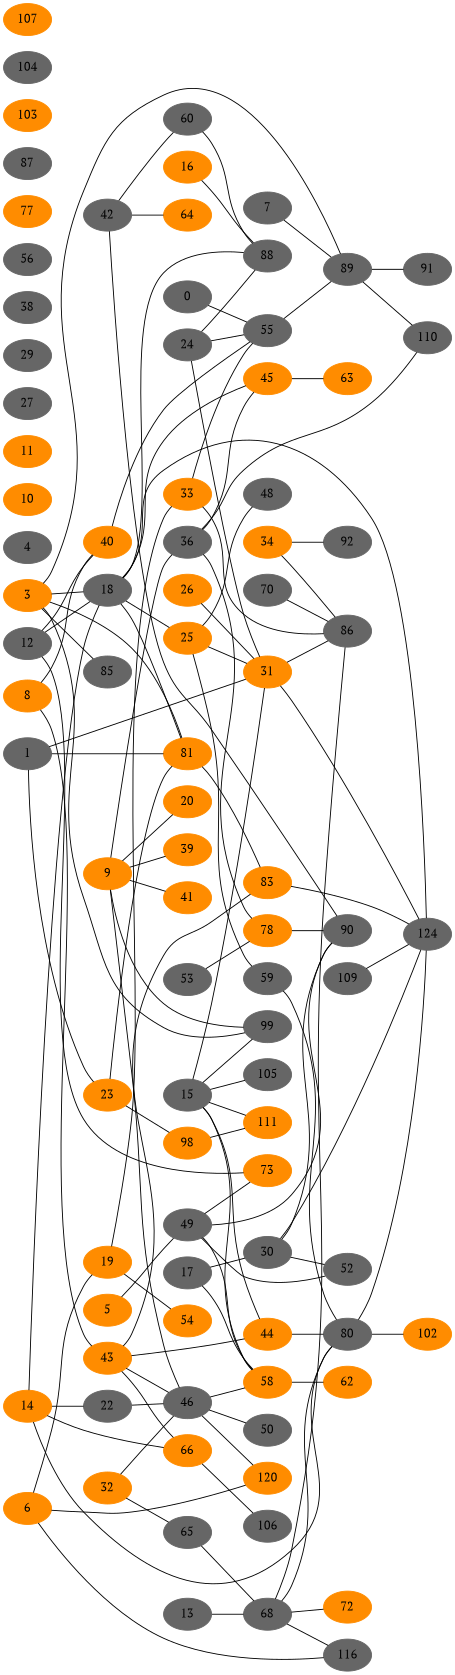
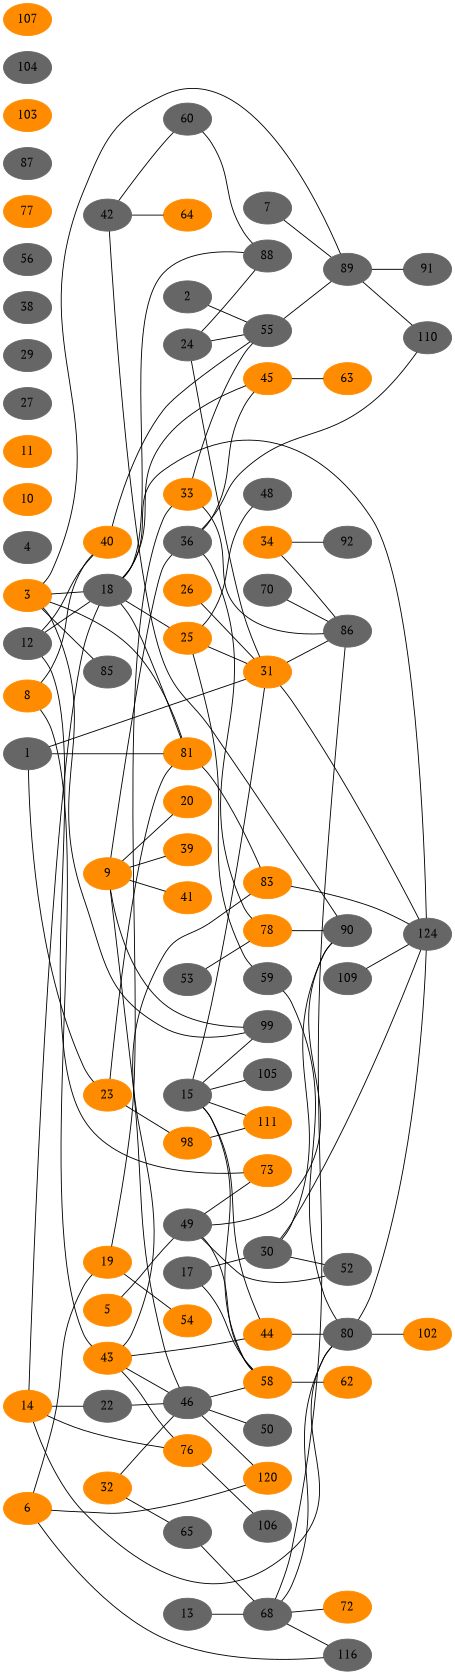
(188, 167) -> none
(188, 297) -> (188, 297)
(188, 1451) -> (188, 1451)
